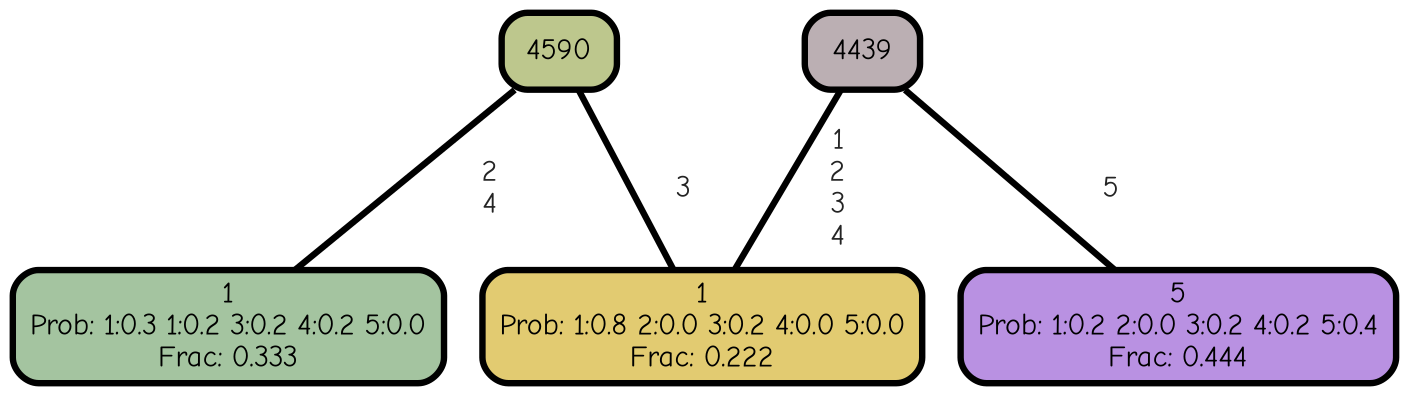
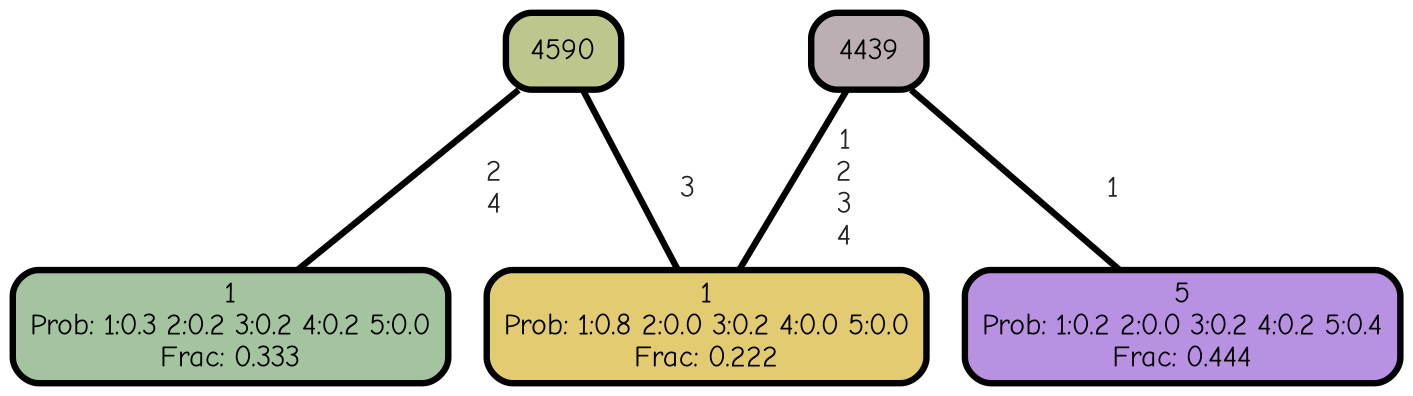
(1107, 189) -> (1108, 189)
(228, 327) -> (231, 327)
